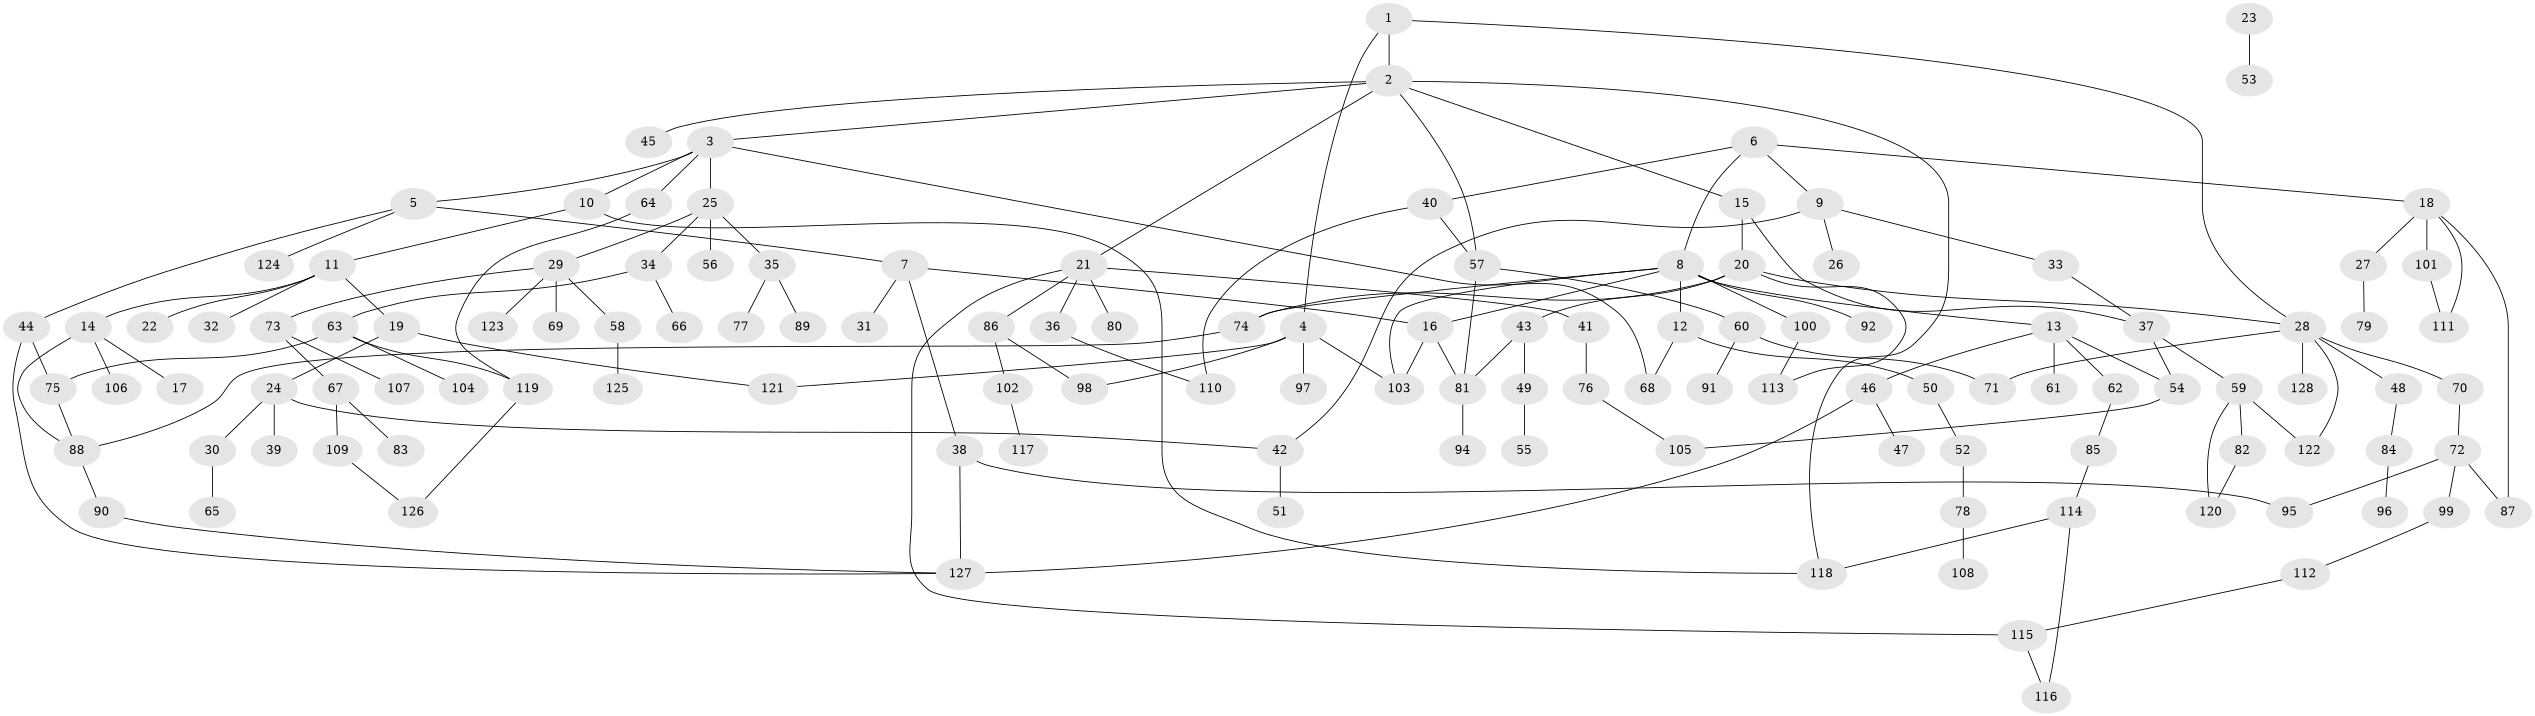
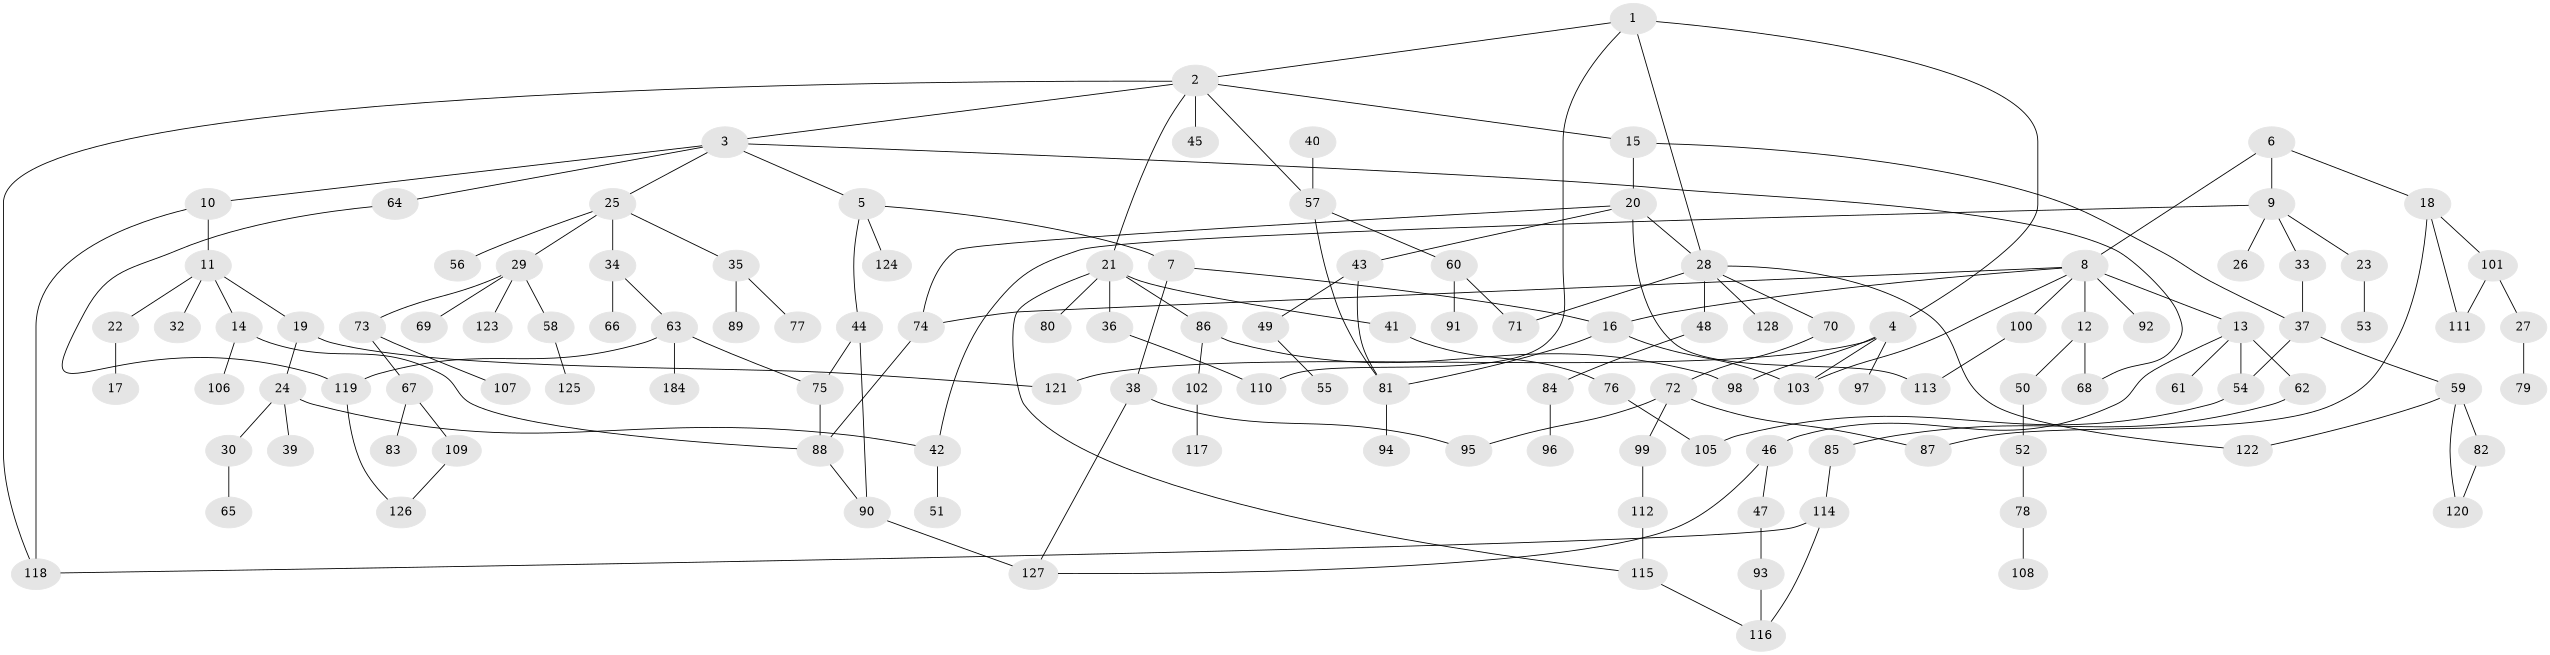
(1592, 173) -> none
none -> (2318, 235)
(2395, 235) -> (2508, 297)
(1271, 256) -> (1565, 302)
(865, 327) -> none
(133, 357) -> (116, 358)
(464, 389) -> (674, 389)
(400, 567) -> (863, 420)
none -> (1761, 574)
